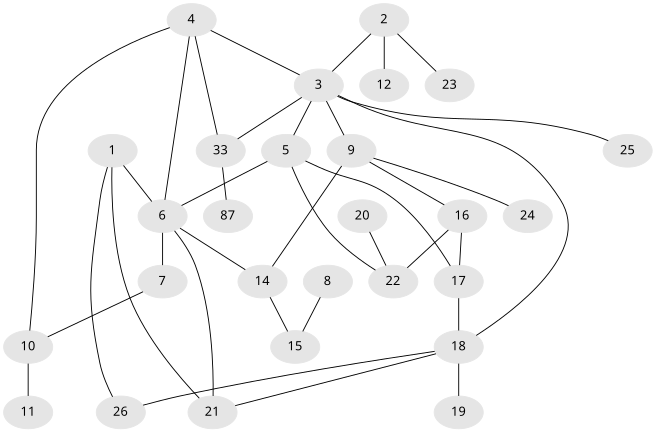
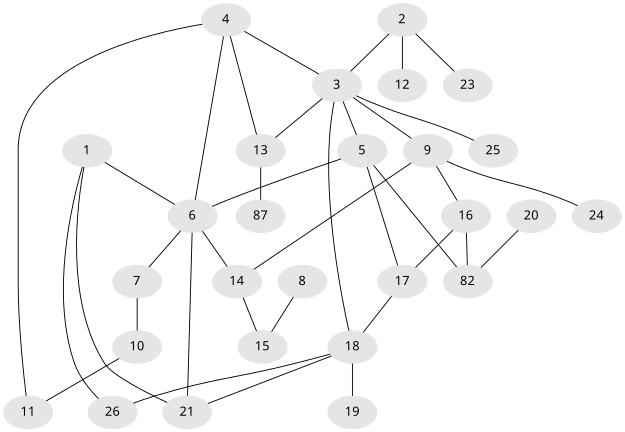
(37, 144) -> (18, 153)
(221, 151) -> (261, 151)
(393, 282) -> (468, 282)
